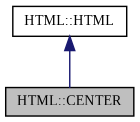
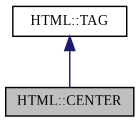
(70, 21) -> (70, 21)
